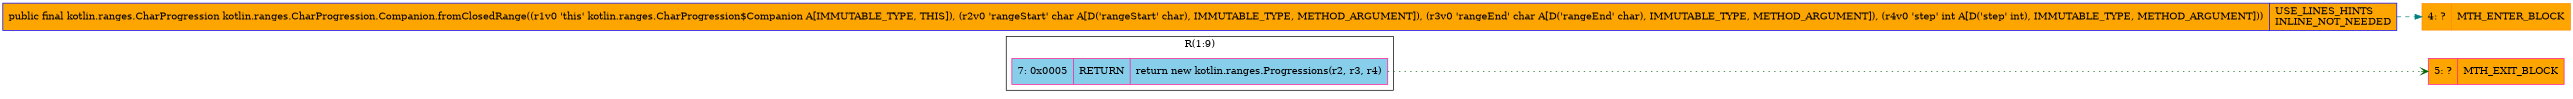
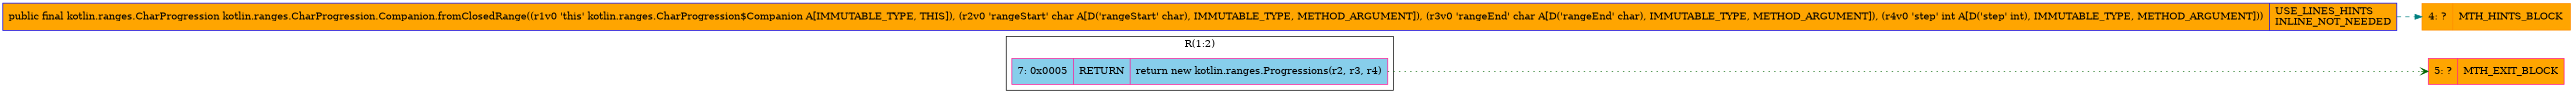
(2511, 16) -> (2511, 16)
(1200, 44) -> (1200, 44)
